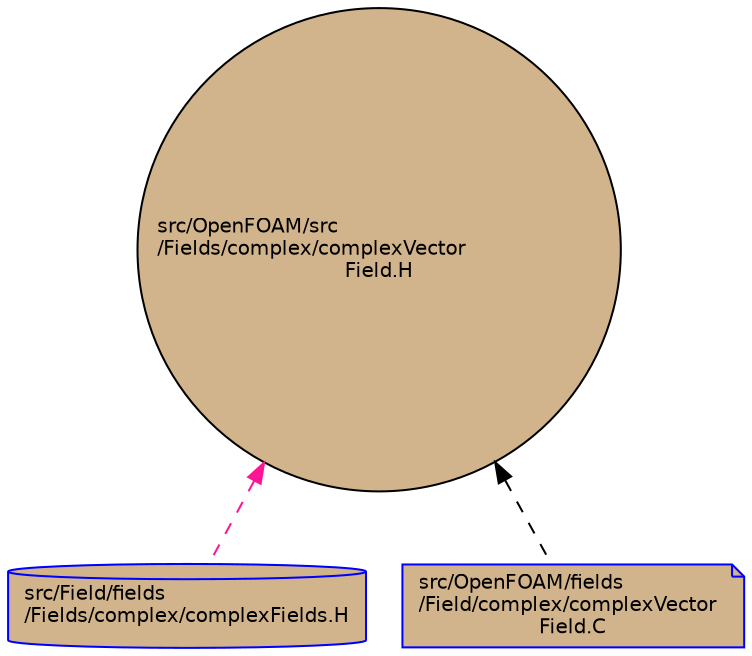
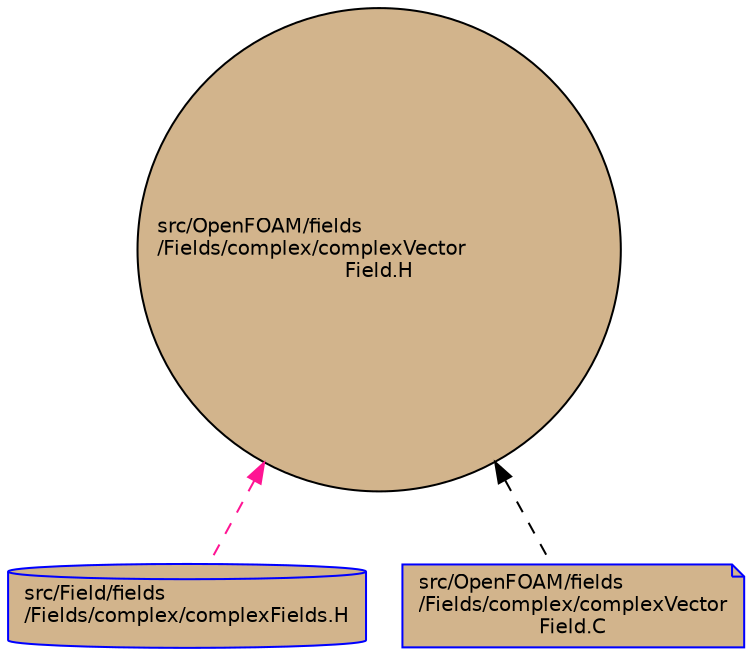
(379, 250) -> (379, 250)
(573, 606) -> (573, 606)
